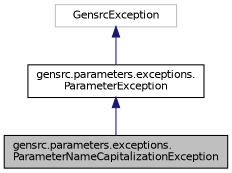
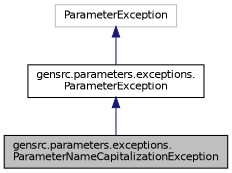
(116, 16) -> (116, 16)
